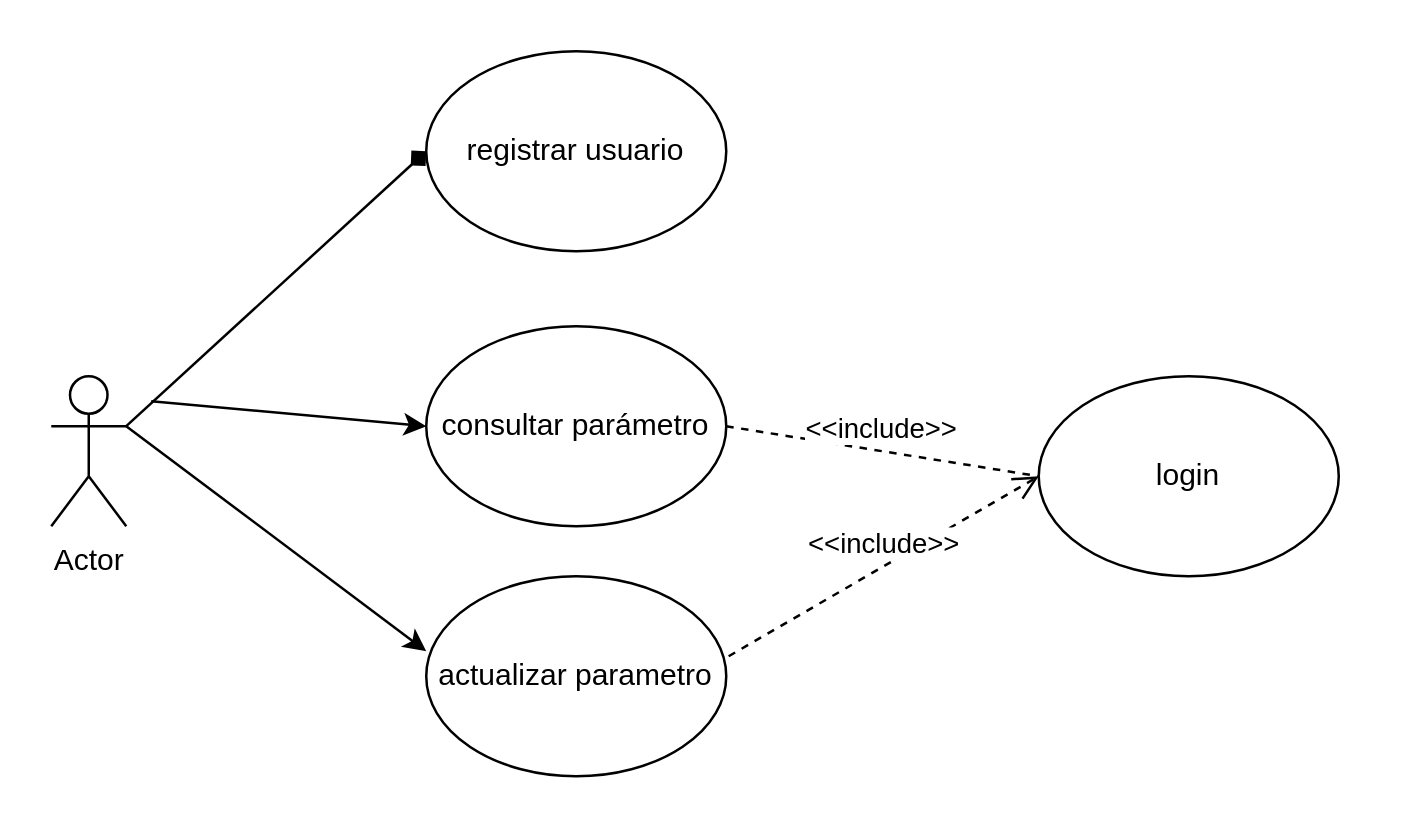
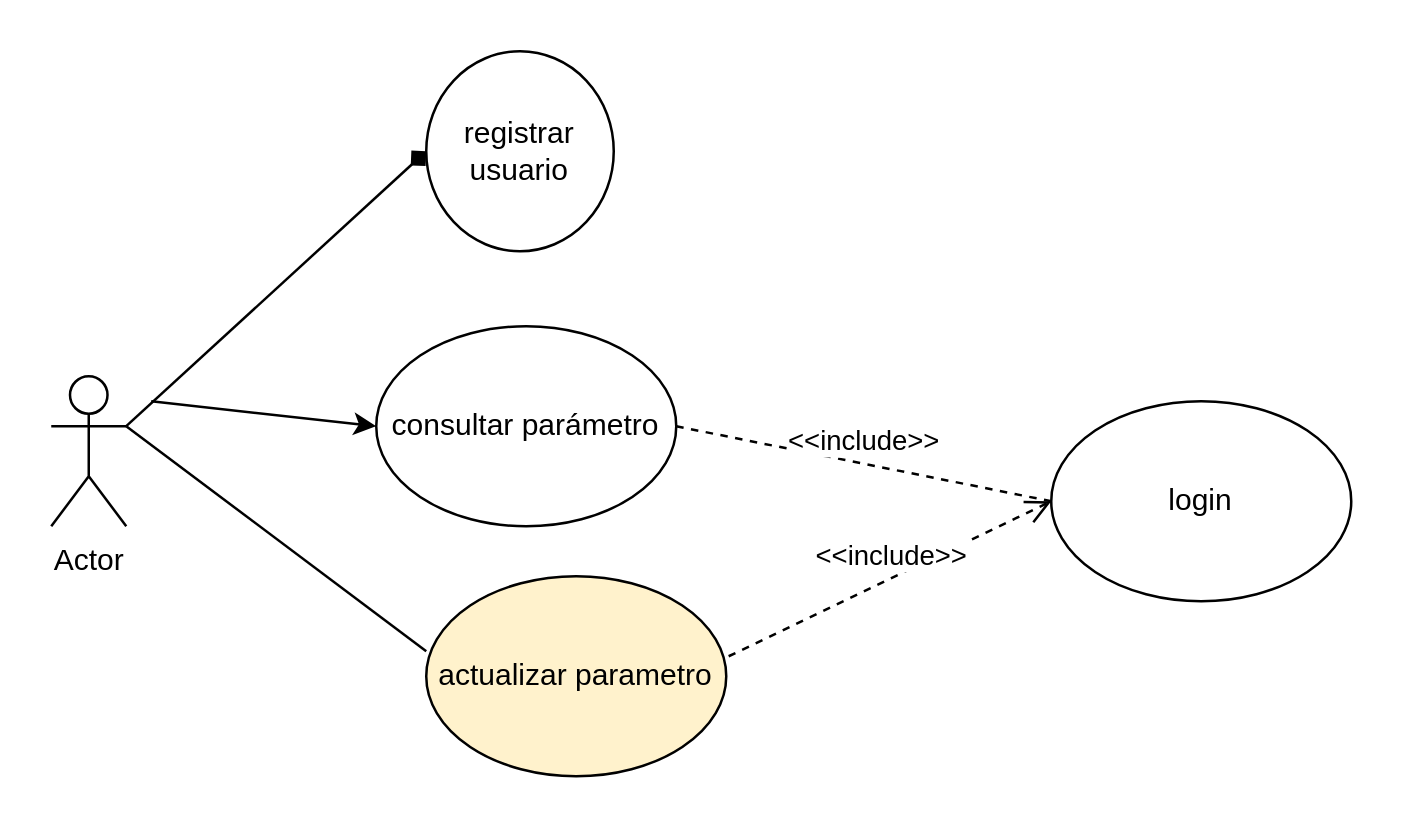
(576, 151) -> (520, 151)
(576, 426) -> (526, 426)
(1189, 476) -> (1201, 501)
(412, 640) -> (418, 645)
(576, 676) -> (576, 676)
